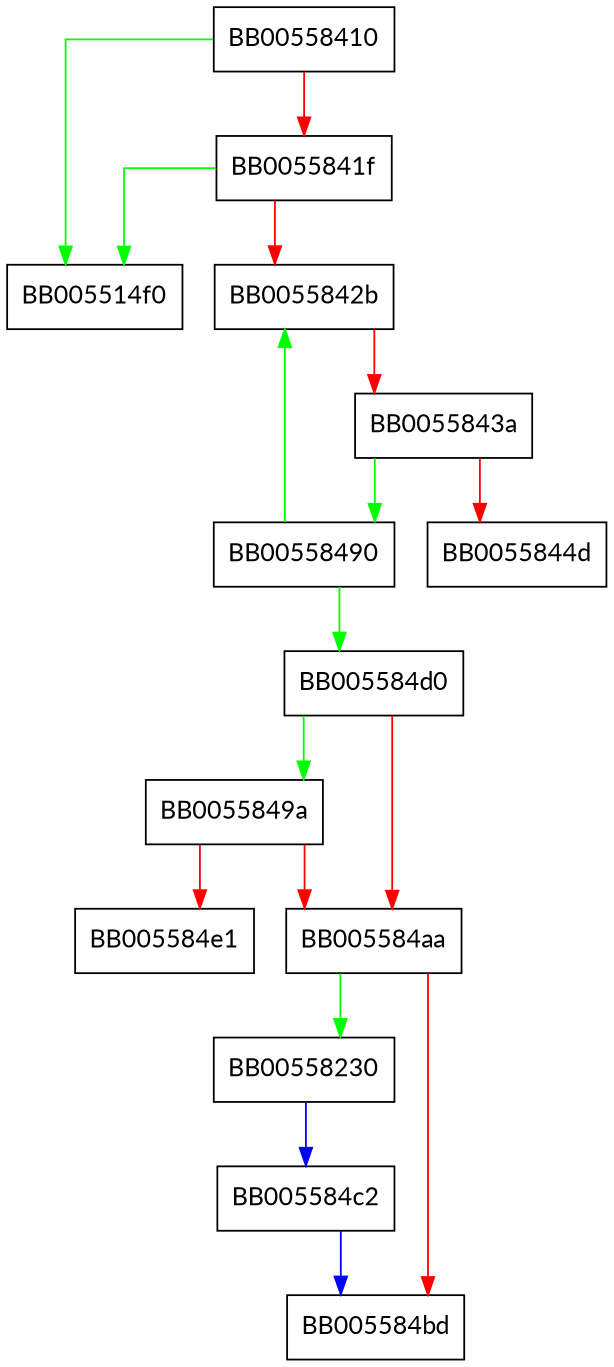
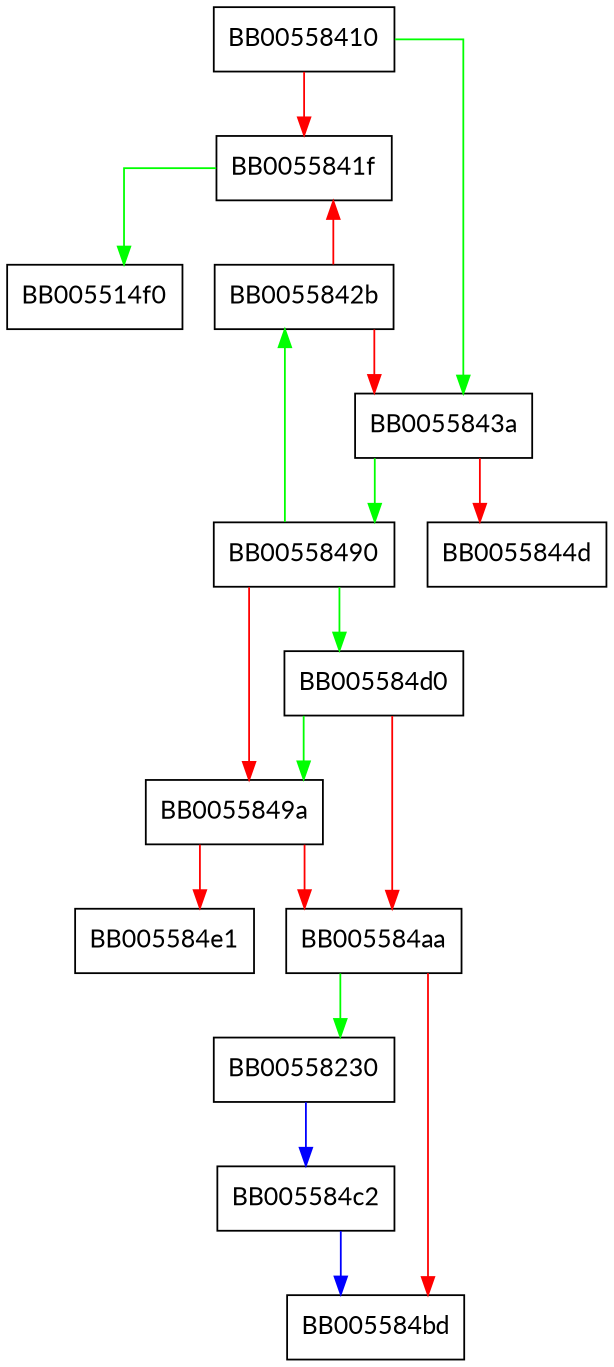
(66, 69) -> (463, 173)
(275, 223) -> (333, 242)
none -> (249, 675)
